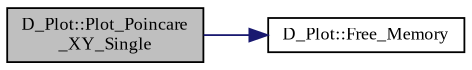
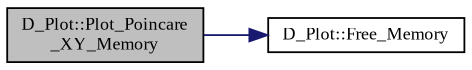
(105, 35) -> (105, 35)
